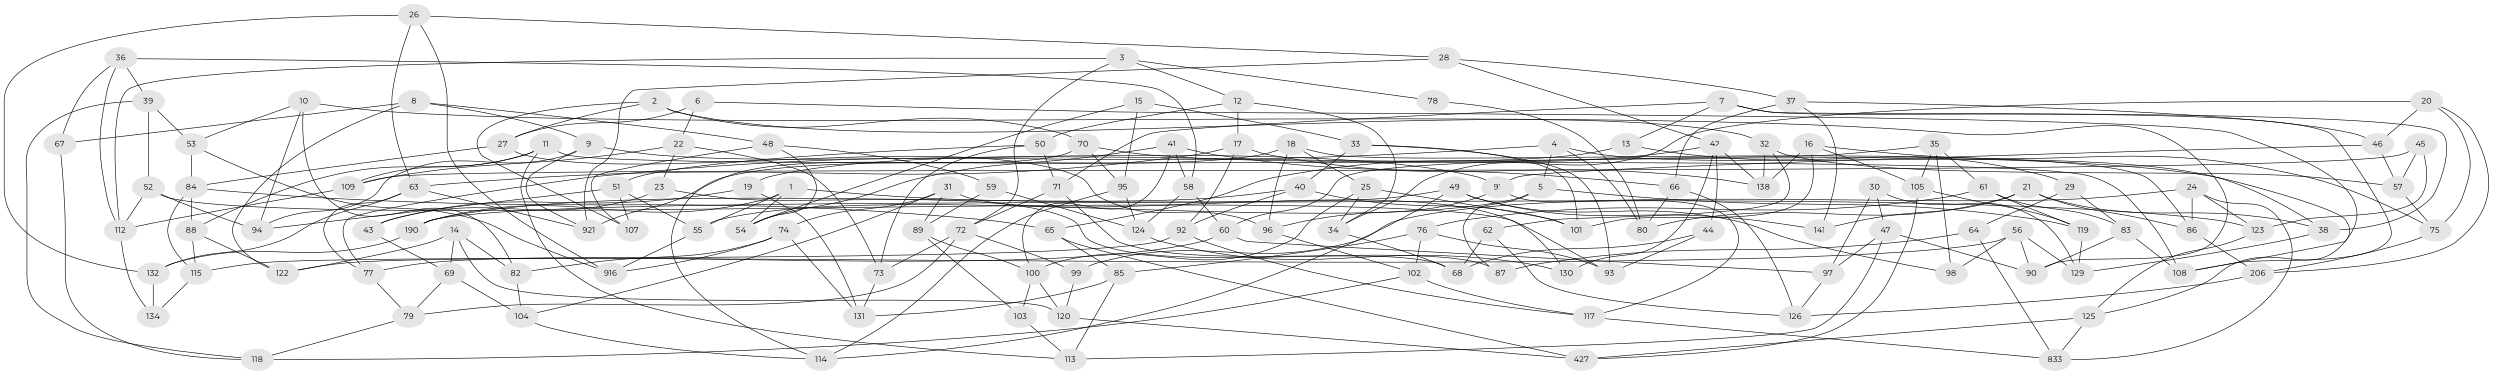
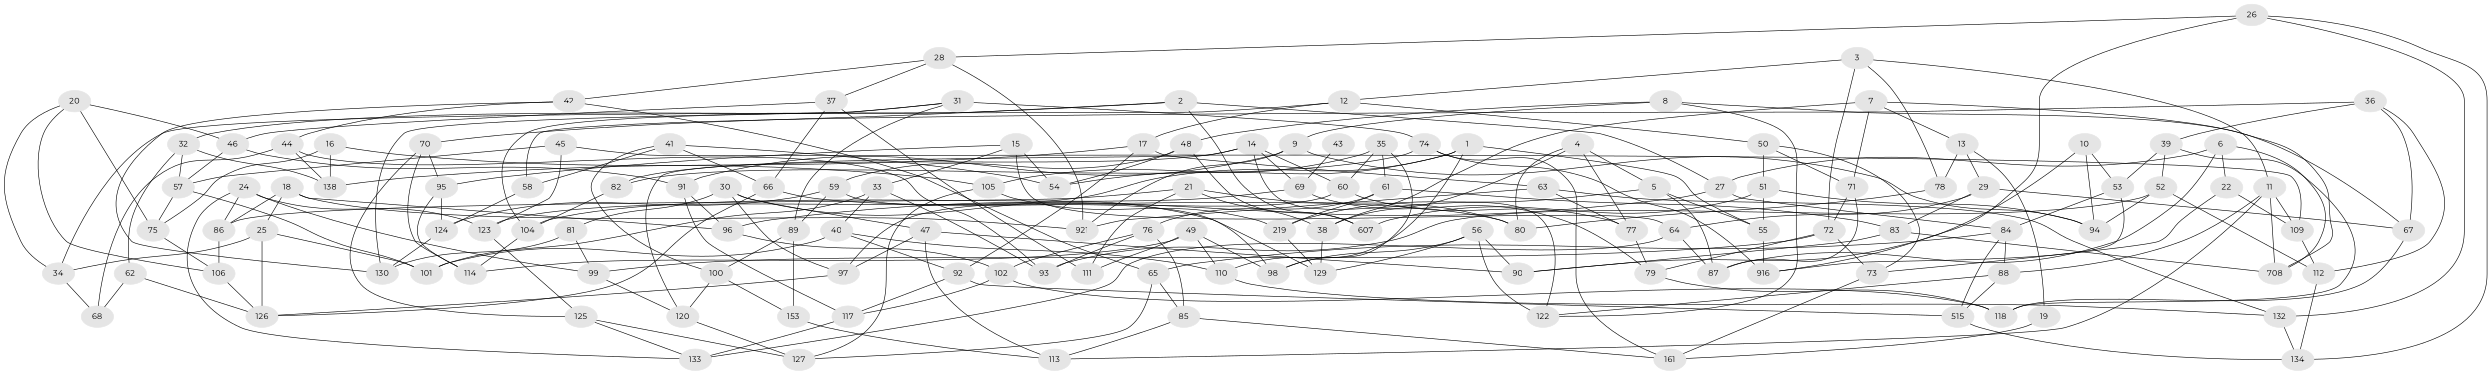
(605, 61) -> (2086, 87)
(392, 97) -> (2487, 168)
(1739, 166) -> (314, 171)
none -> (1951, 166)
(660, 187) -> none
(556, 202) -> none
none -> (1065, 205)
none -> (2186, 207)
(1207, 209) -> (1293, 164)
(353, 213) -> none
(1722, 217) -> (304, 228)
none -> (1323, 219)
(412, 230) -> (1222, 274)
none -> (571, 230)
(632, 230) -> (1366, 230)
(1820, 230) -> (1087, 274)
(2083, 230) -> (1280, 230)
(1272, 248) -> (262, 274)
none -> (1910, 257)
(196, 274) -> (1958, 317)
(2180, 274) -> (2275, 274)
(2258, 274) -> (219, 274)
(860, 317) -> (1670, 360)
(1021, 317) -> (794, 317)
(1582, 360) -> (799, 360)
(2055, 360) -> (695, 360)
